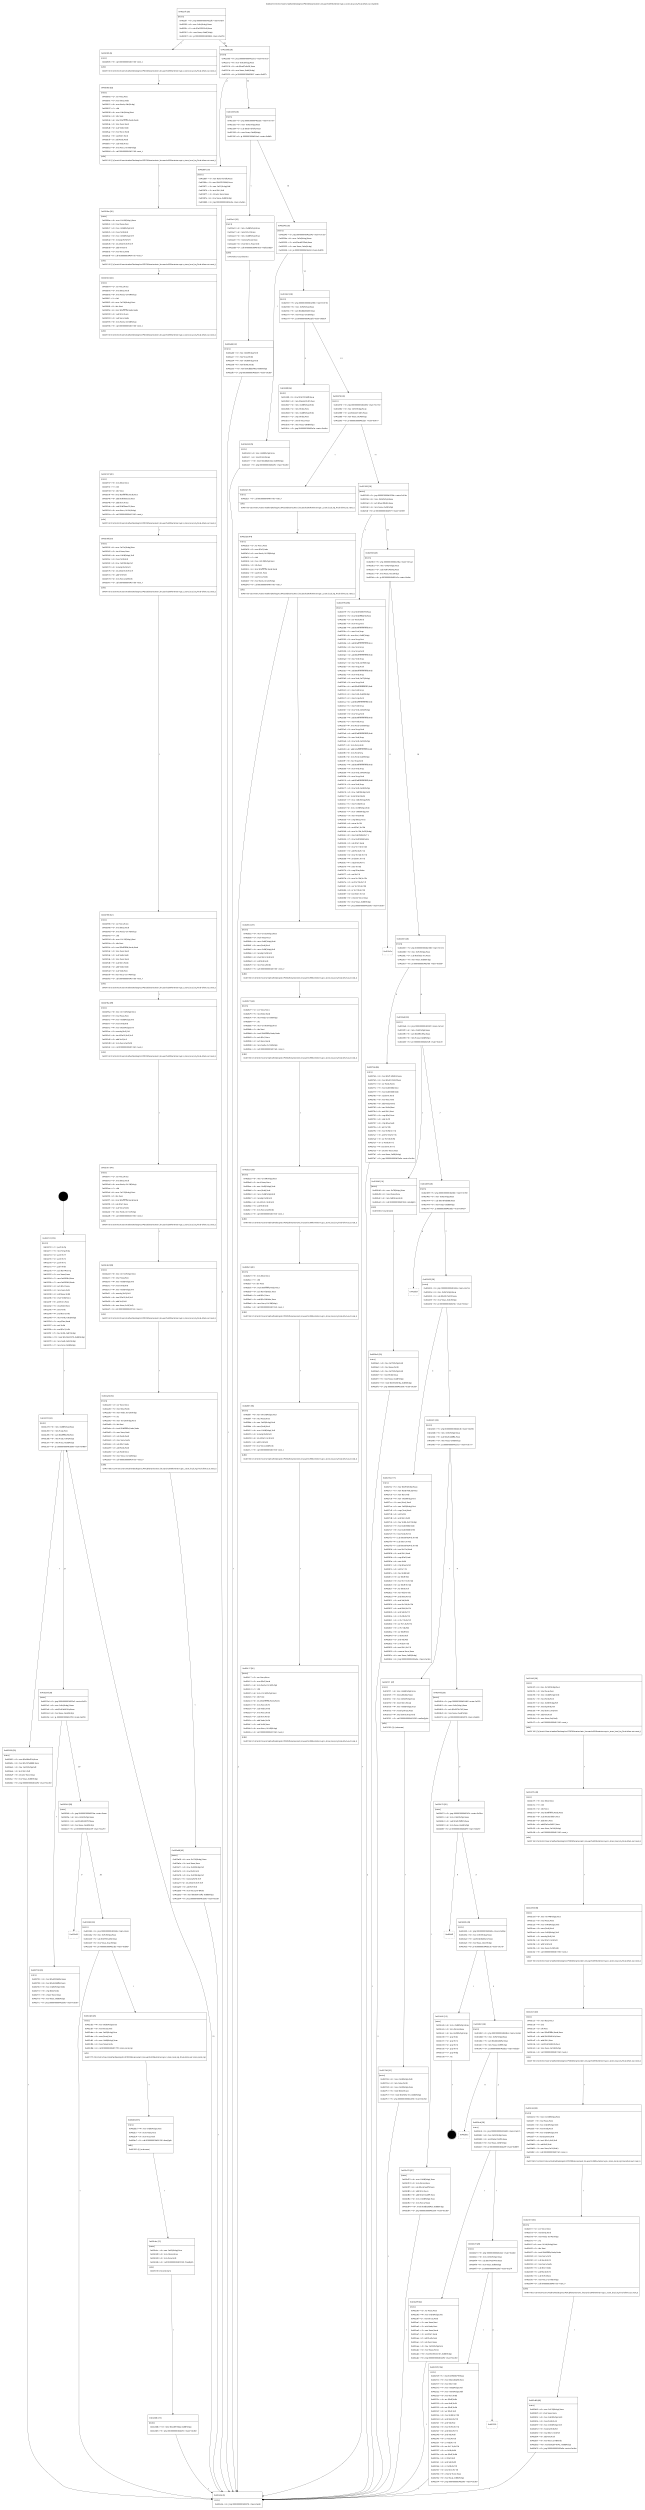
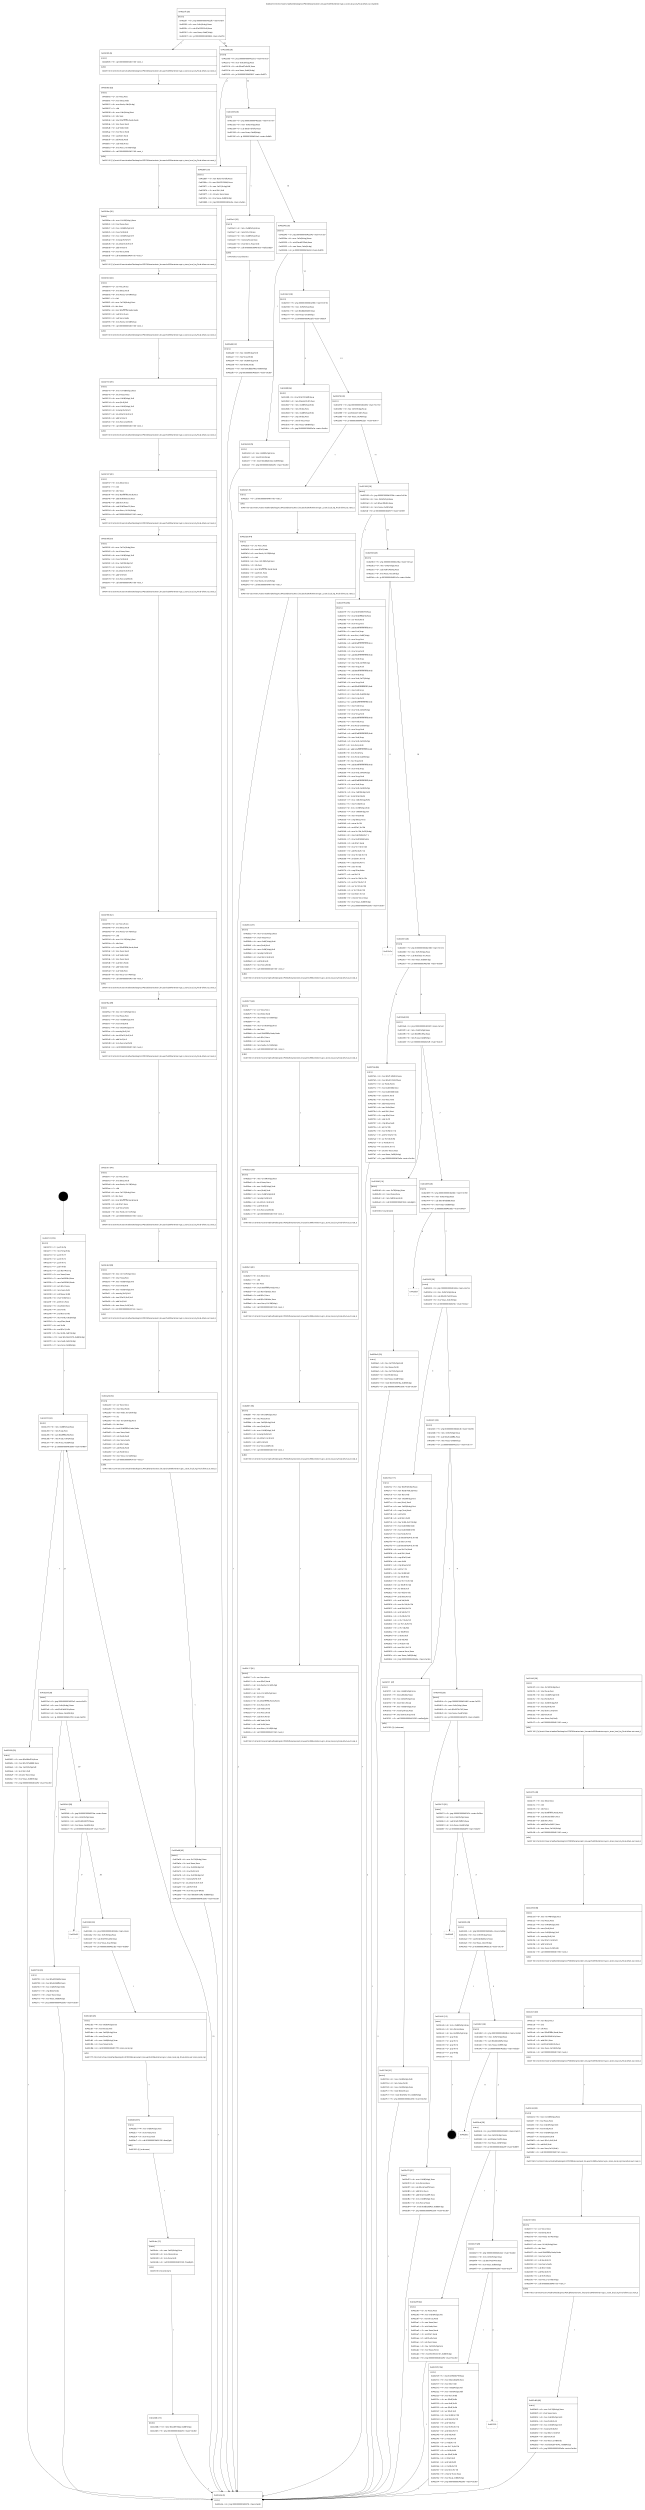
none -> (158, 408)
(79, 2269) -> (64, 2318)
